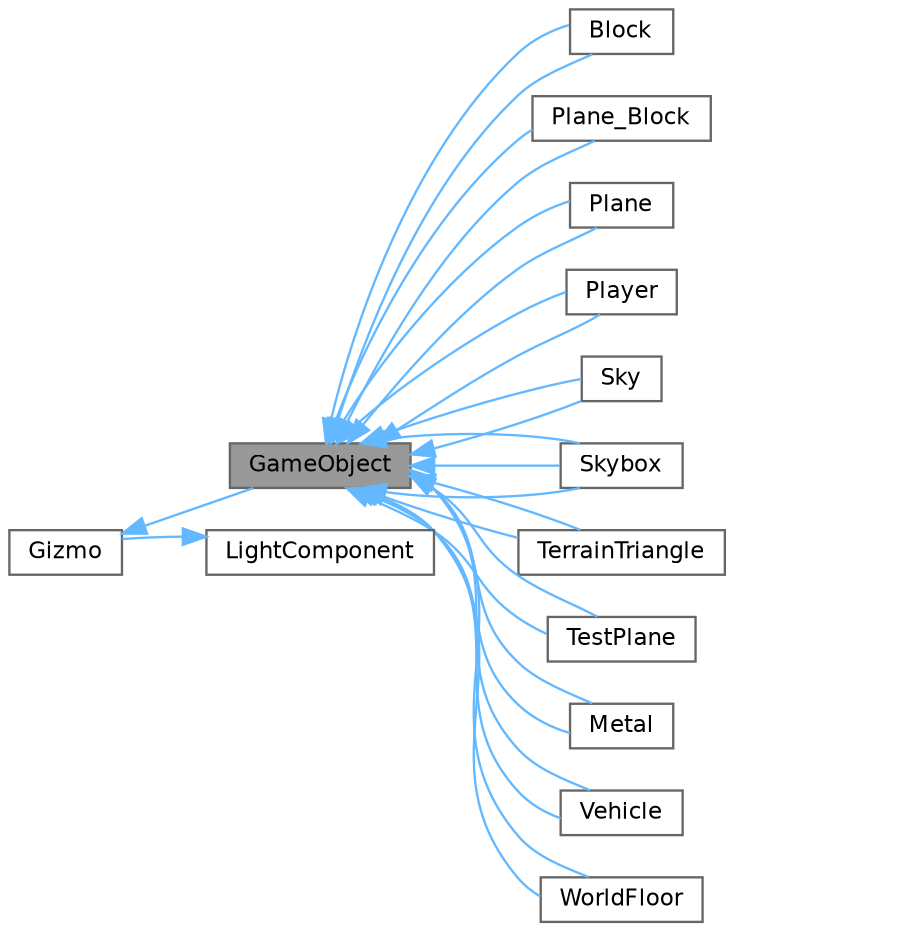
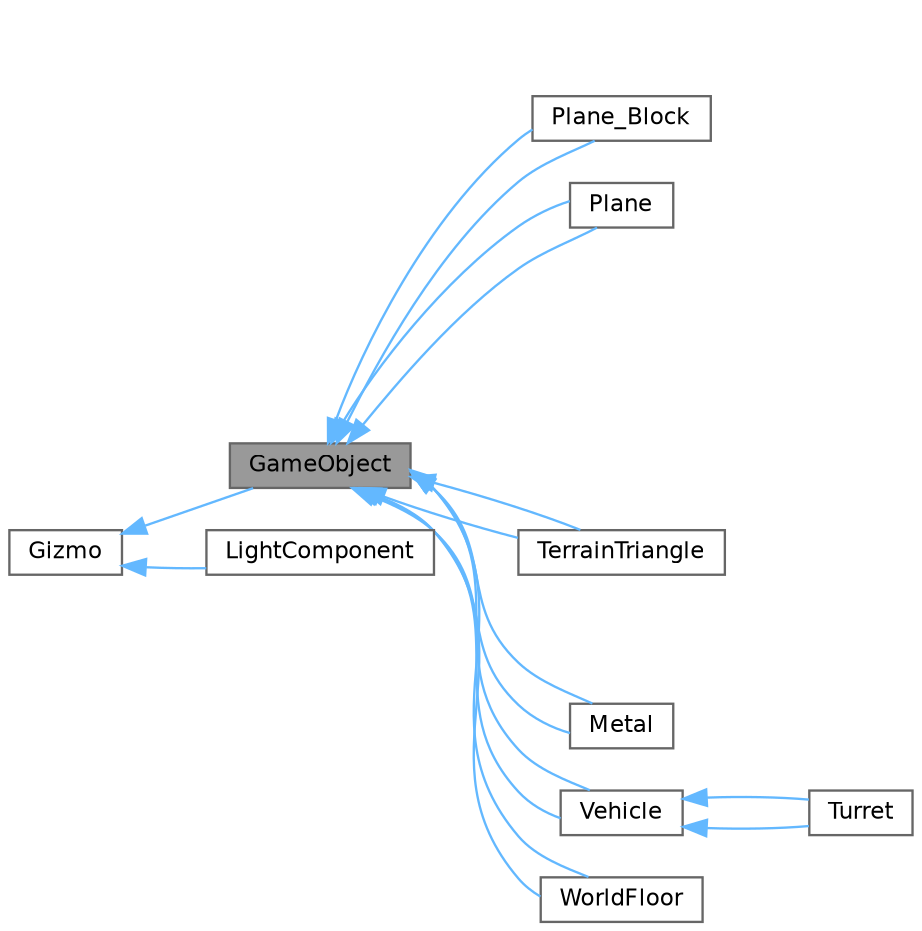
(622, 32) -> none
(622, 292) -> none
(622, 379) -> none
(622, 466) -> none
(155, 537) -> (176, 568)
(622, 639) -> none
none -> (861, 813)
